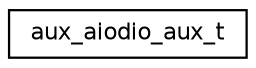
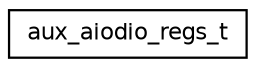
(128, 34) -> (128, 34)
